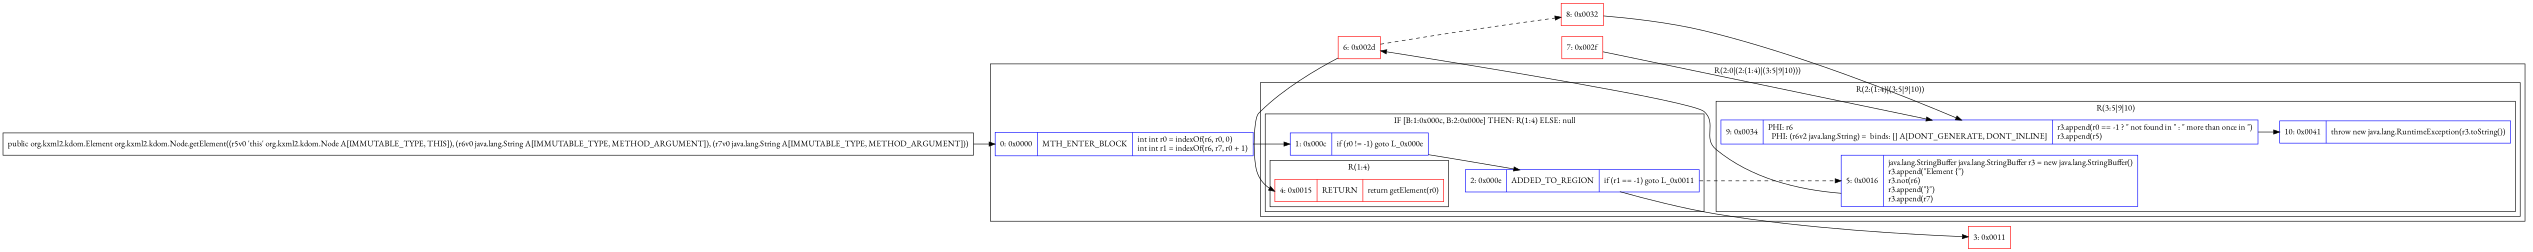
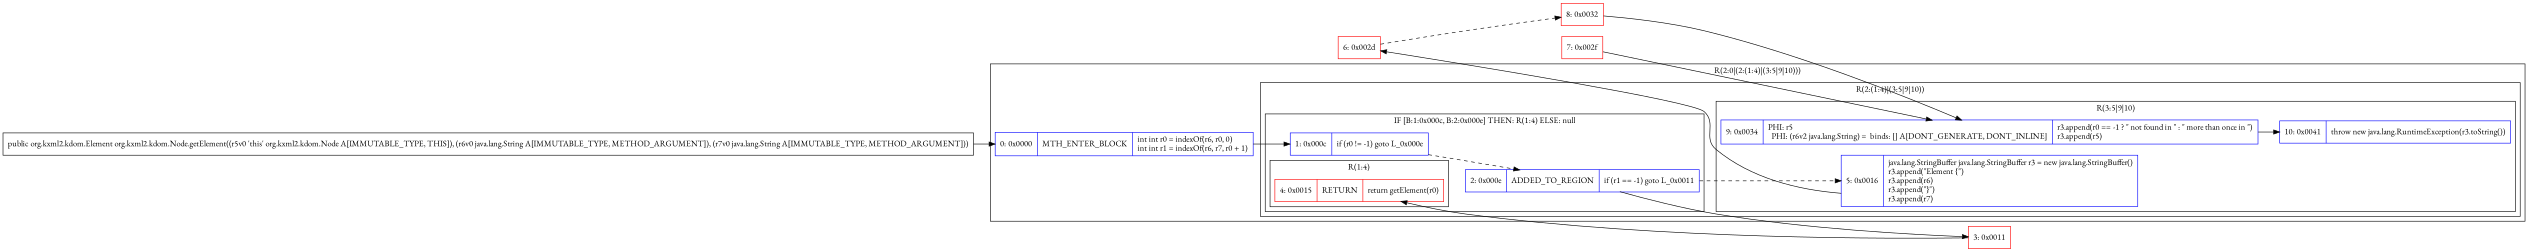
(1265, 108) -> (1687, 233)
(1782, 127) -> (1782, 127)
(1471, 162) -> (1471, 162)
(1904, 181) -> (1911, 181)
